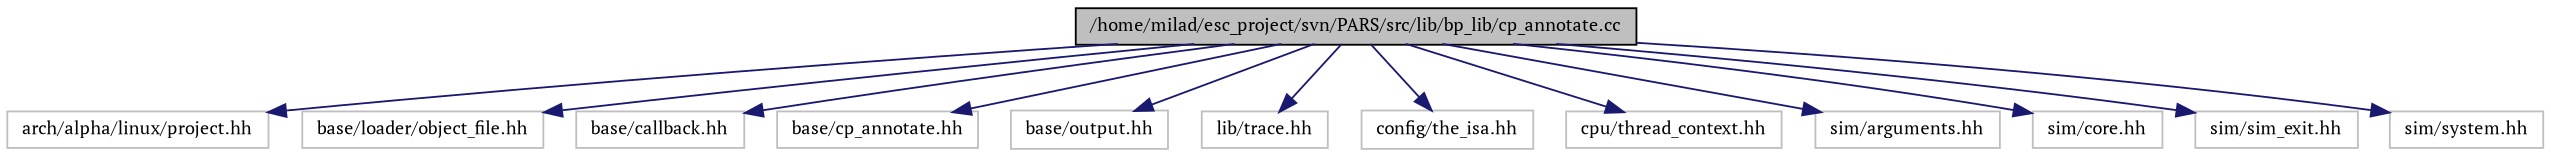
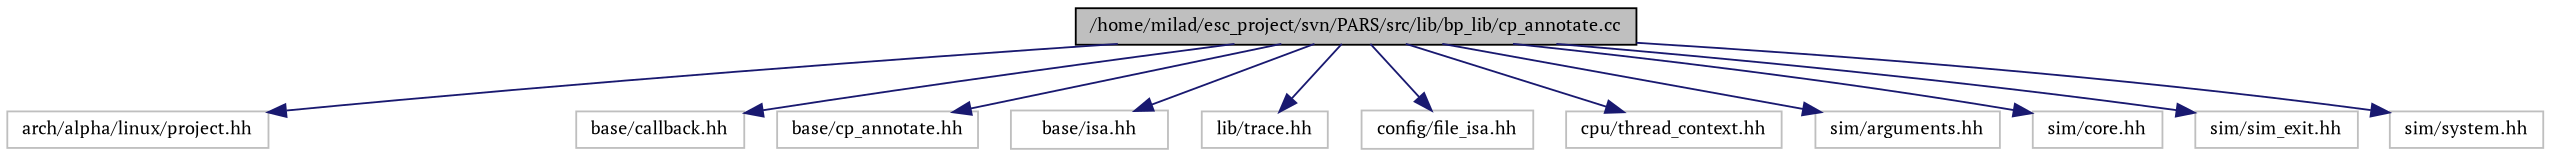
(423, 130) -> none
(1089, 130) -> (1089, 130)
(1447, 130) -> (1447, 130)
